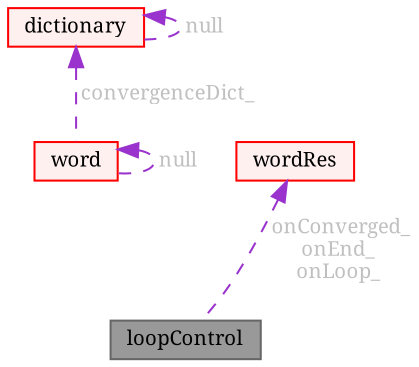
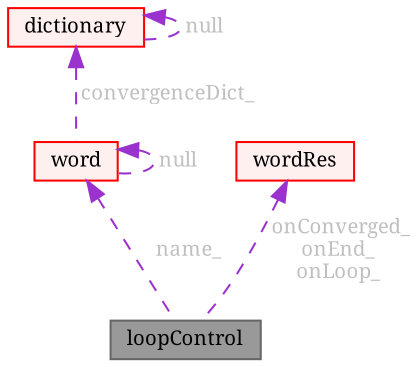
none -> (136, 259)
